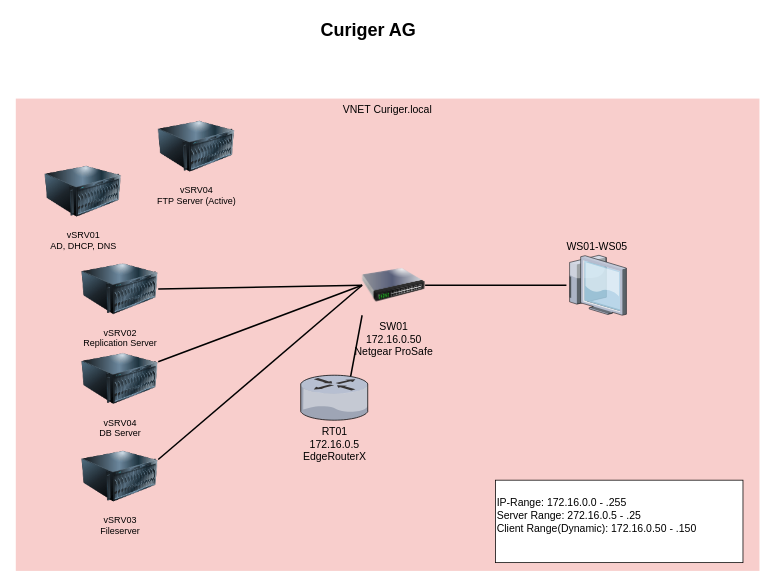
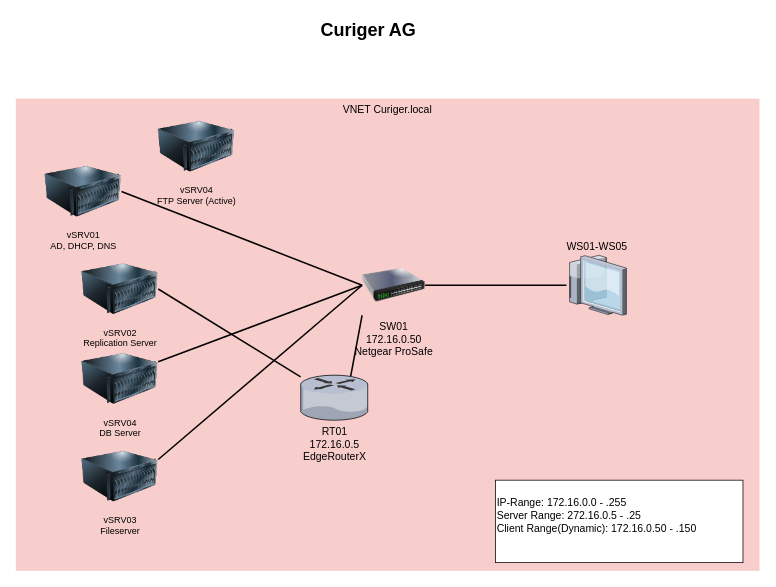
none -> (242, 239)
(260, 287) -> (228, 332)
